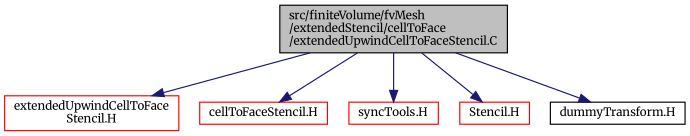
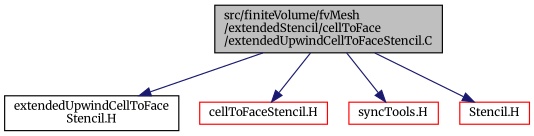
(92, 113) -> (92, 113)
(618, 113) -> none
